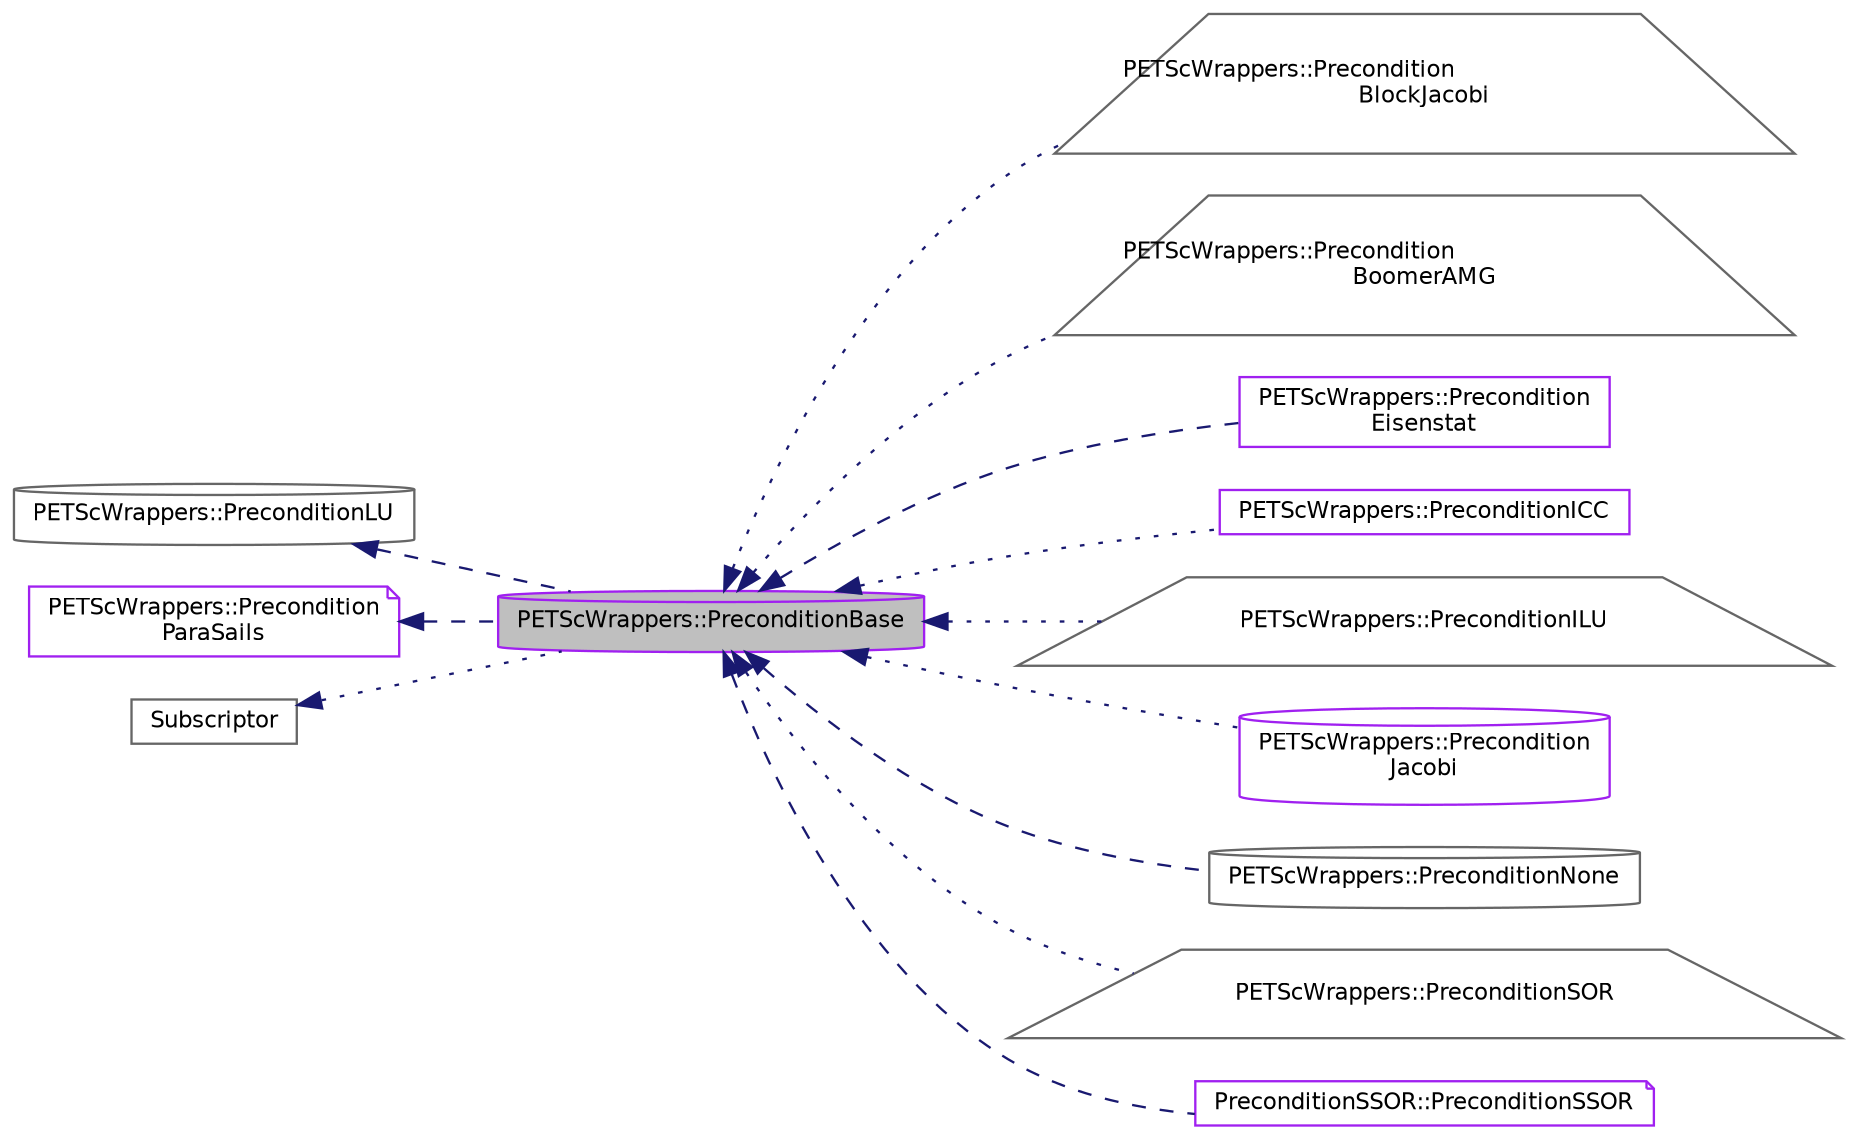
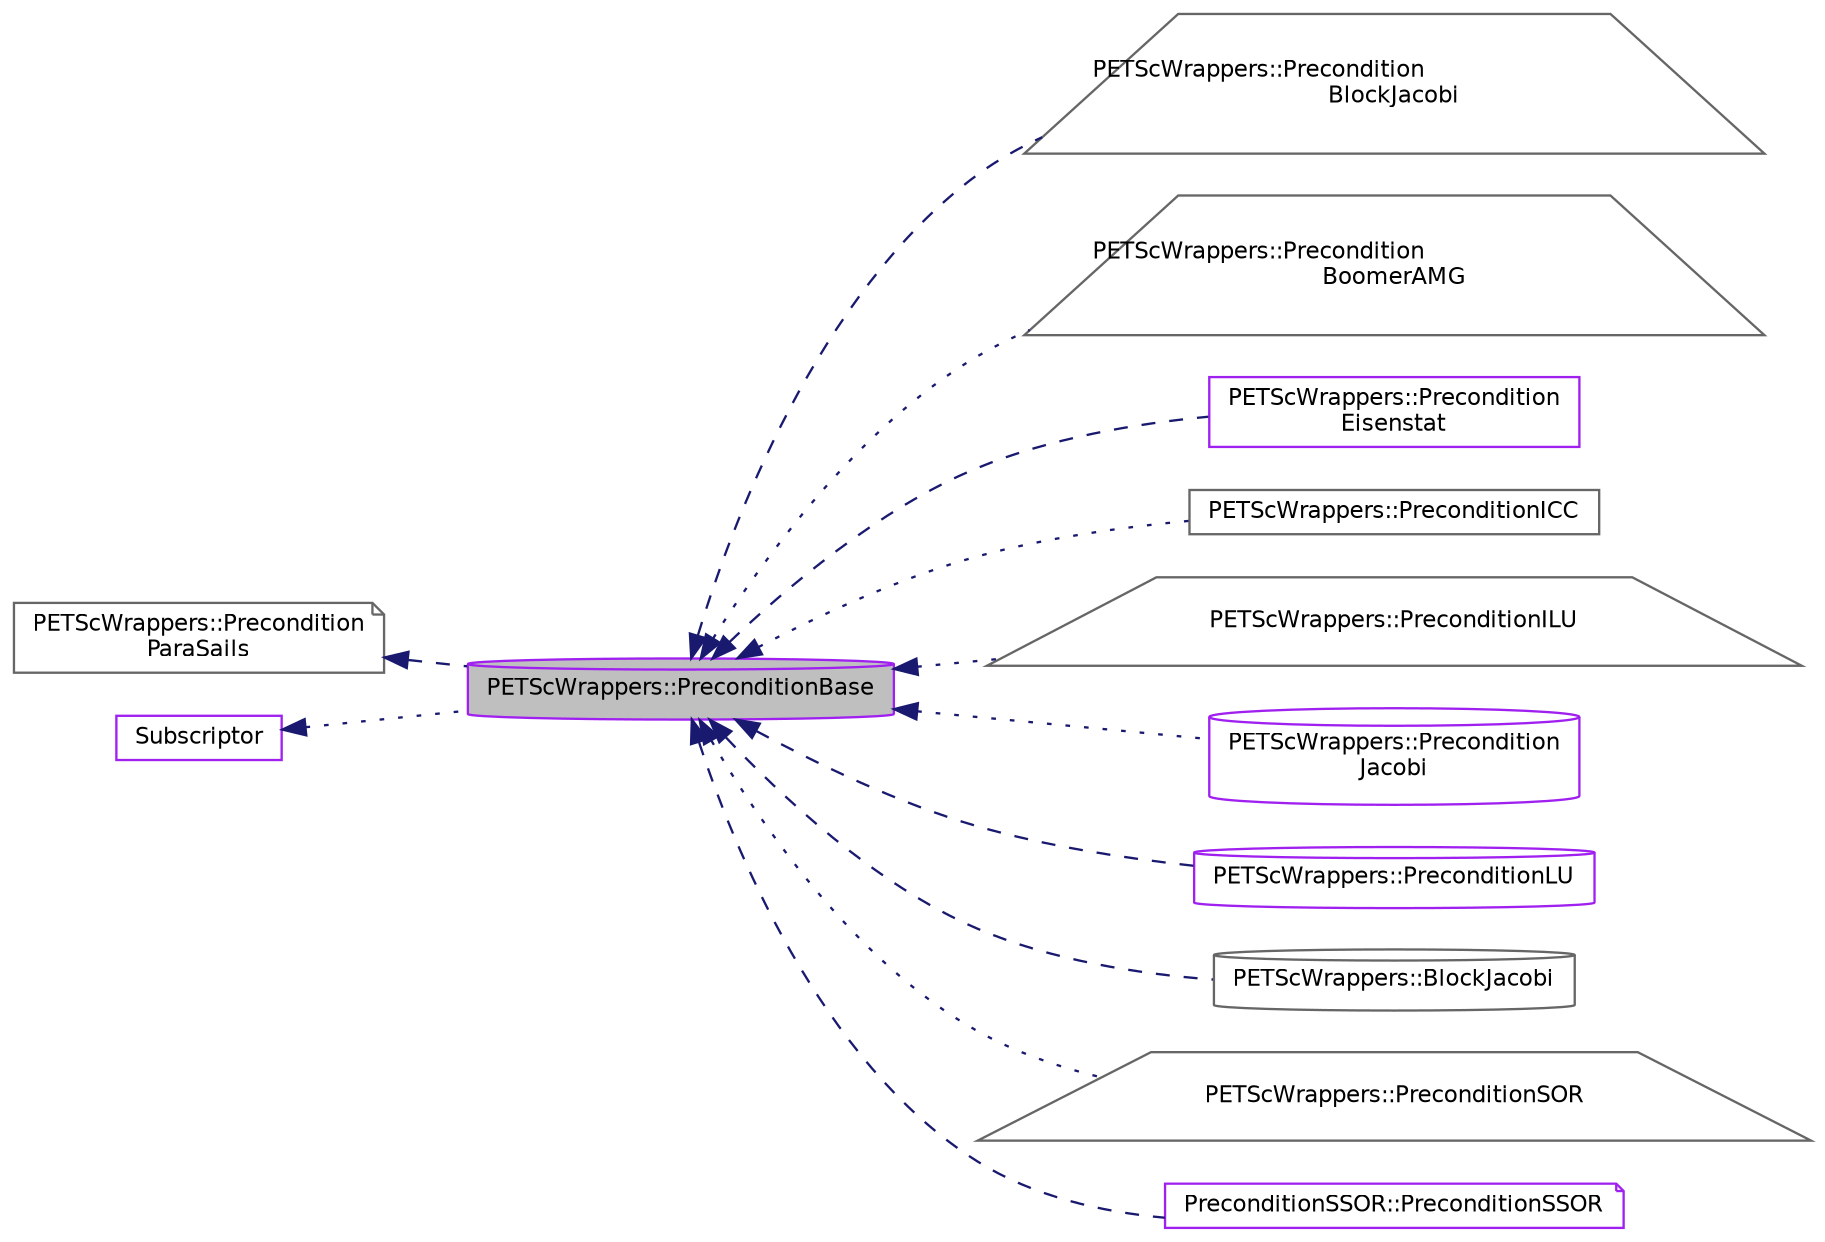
(863, 324) -> (823, 351)
(1425, 512) -> (1394, 512)
(214, 514) -> (1394, 878)
(474, 570) -> (967, 823)
(214, 622) -> (199, 638)
(214, 722) -> (199, 738)
(1425, 878) -> (1394, 980)
